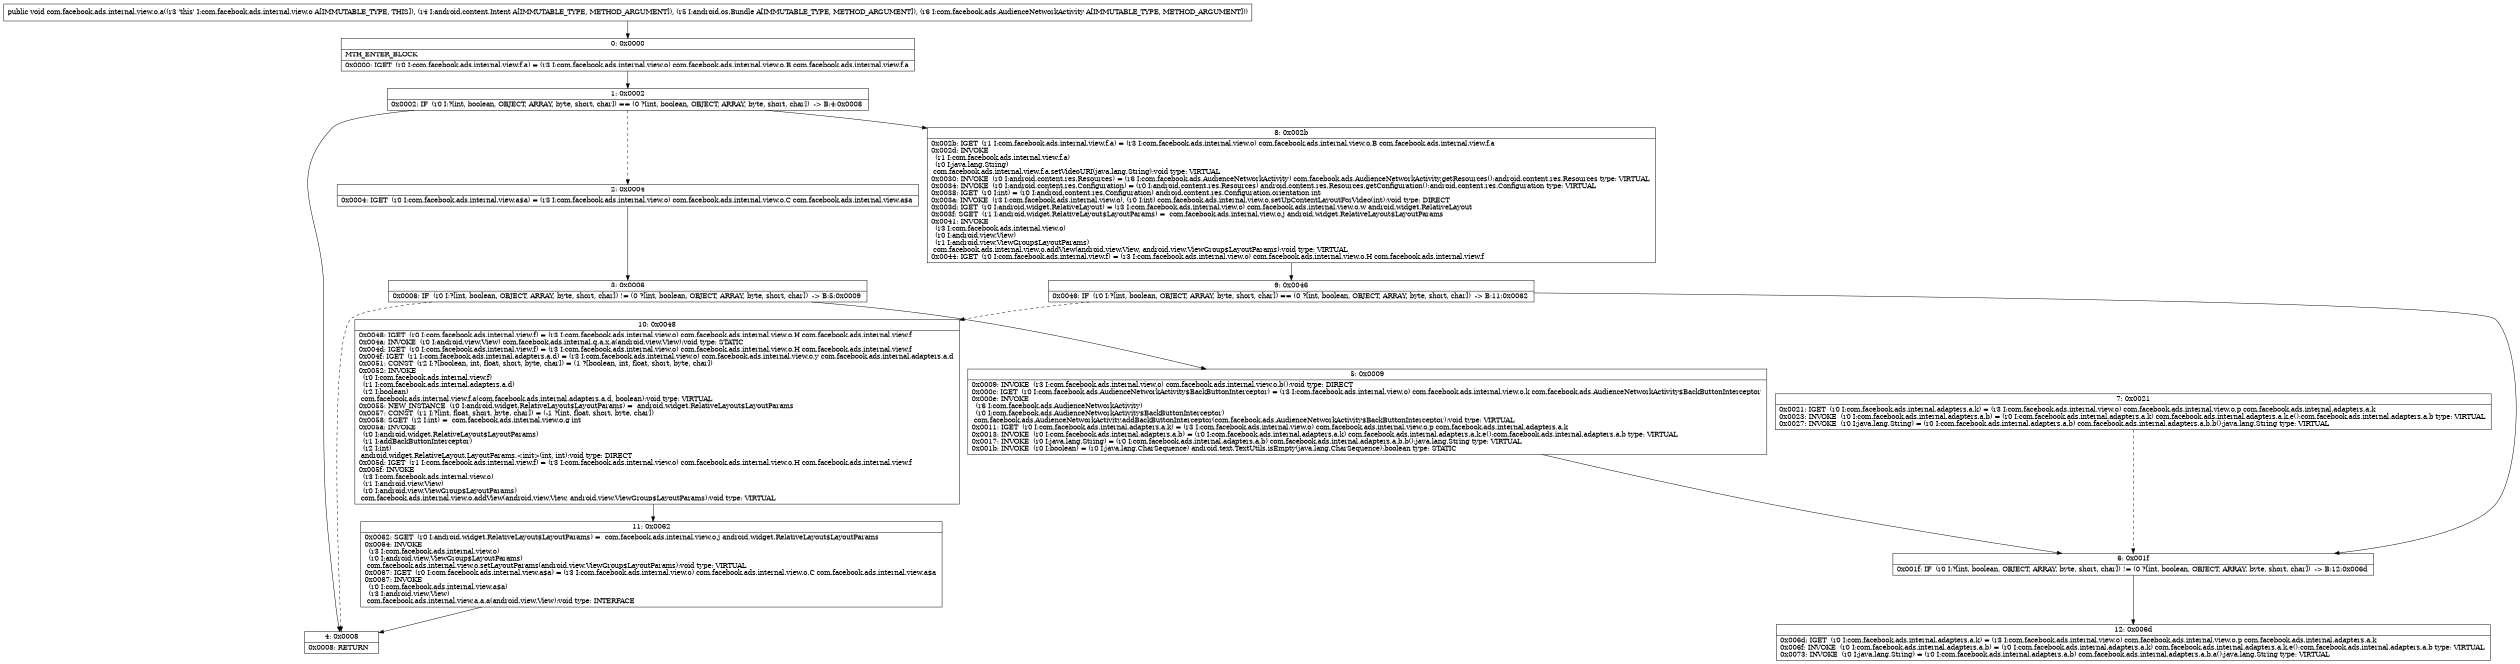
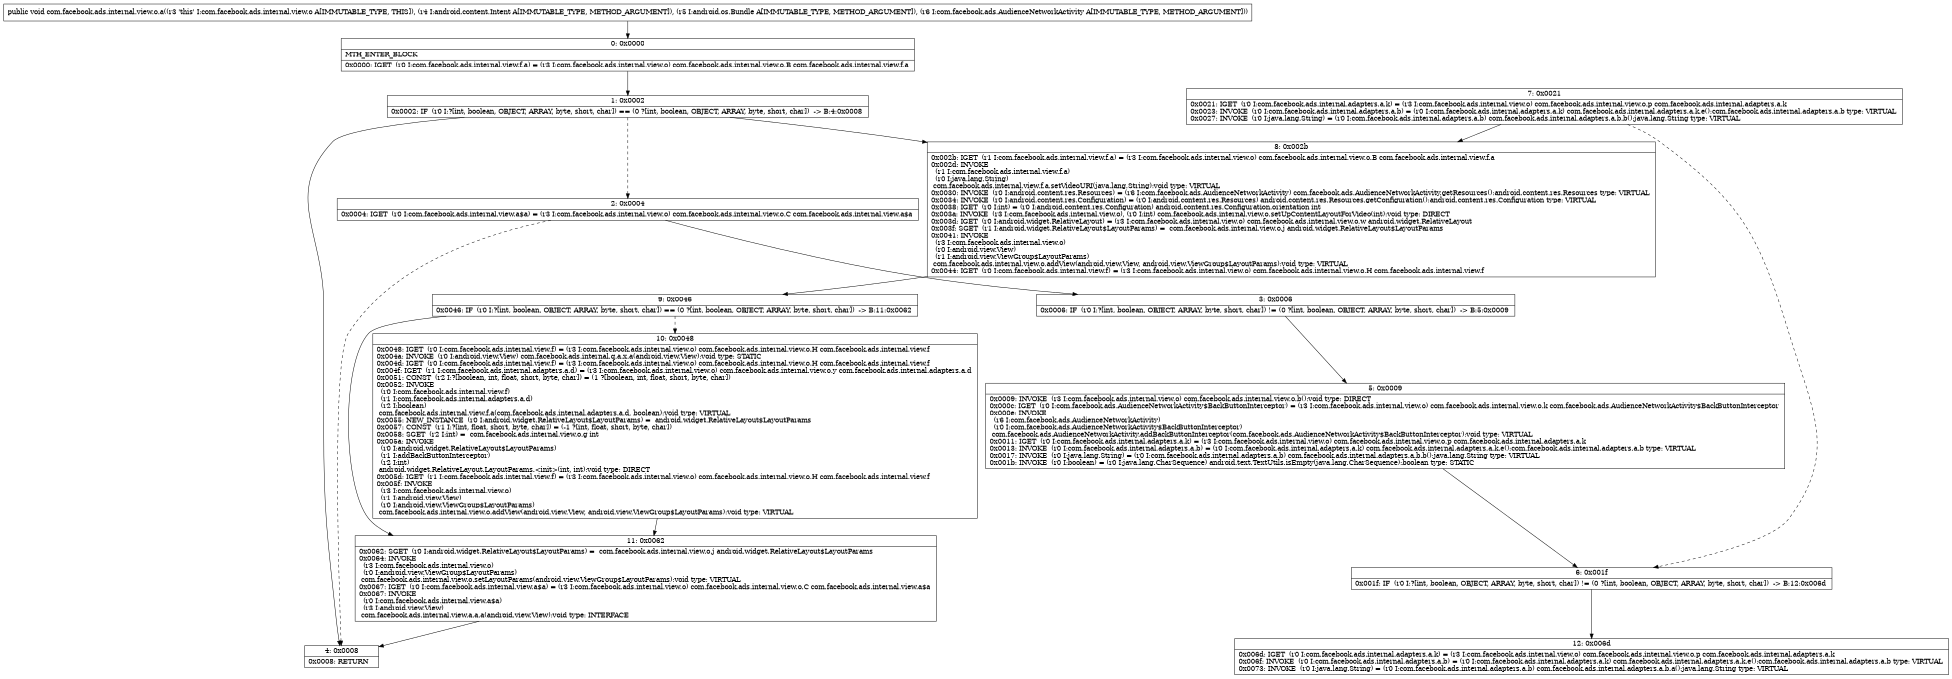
none -> (1482, 132)
(2194, 302) -> (349, 398)
(337, 430) -> (341, 368)
